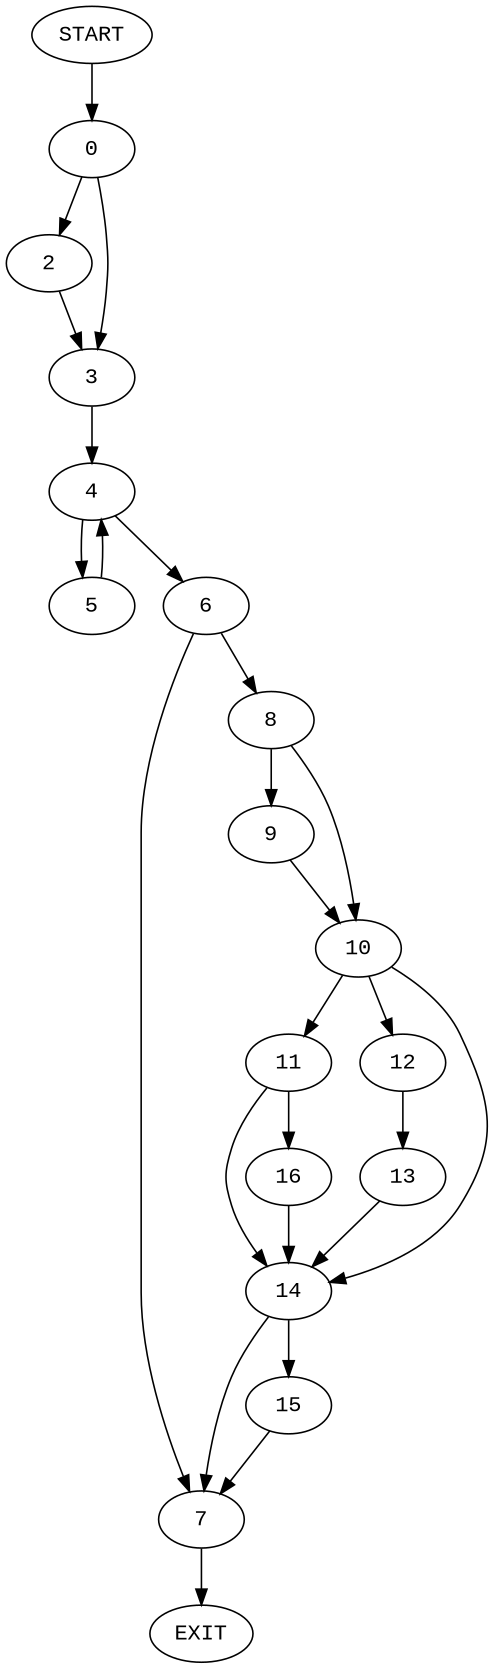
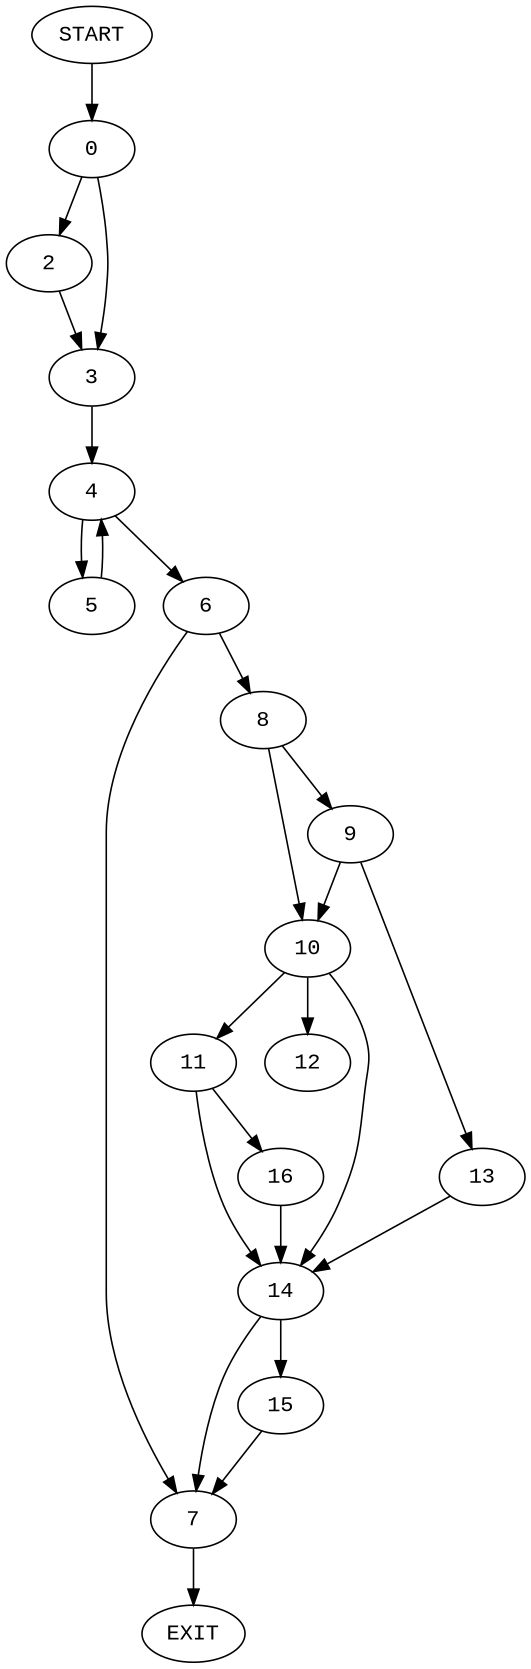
(403, 1112) -> (413, 998)
